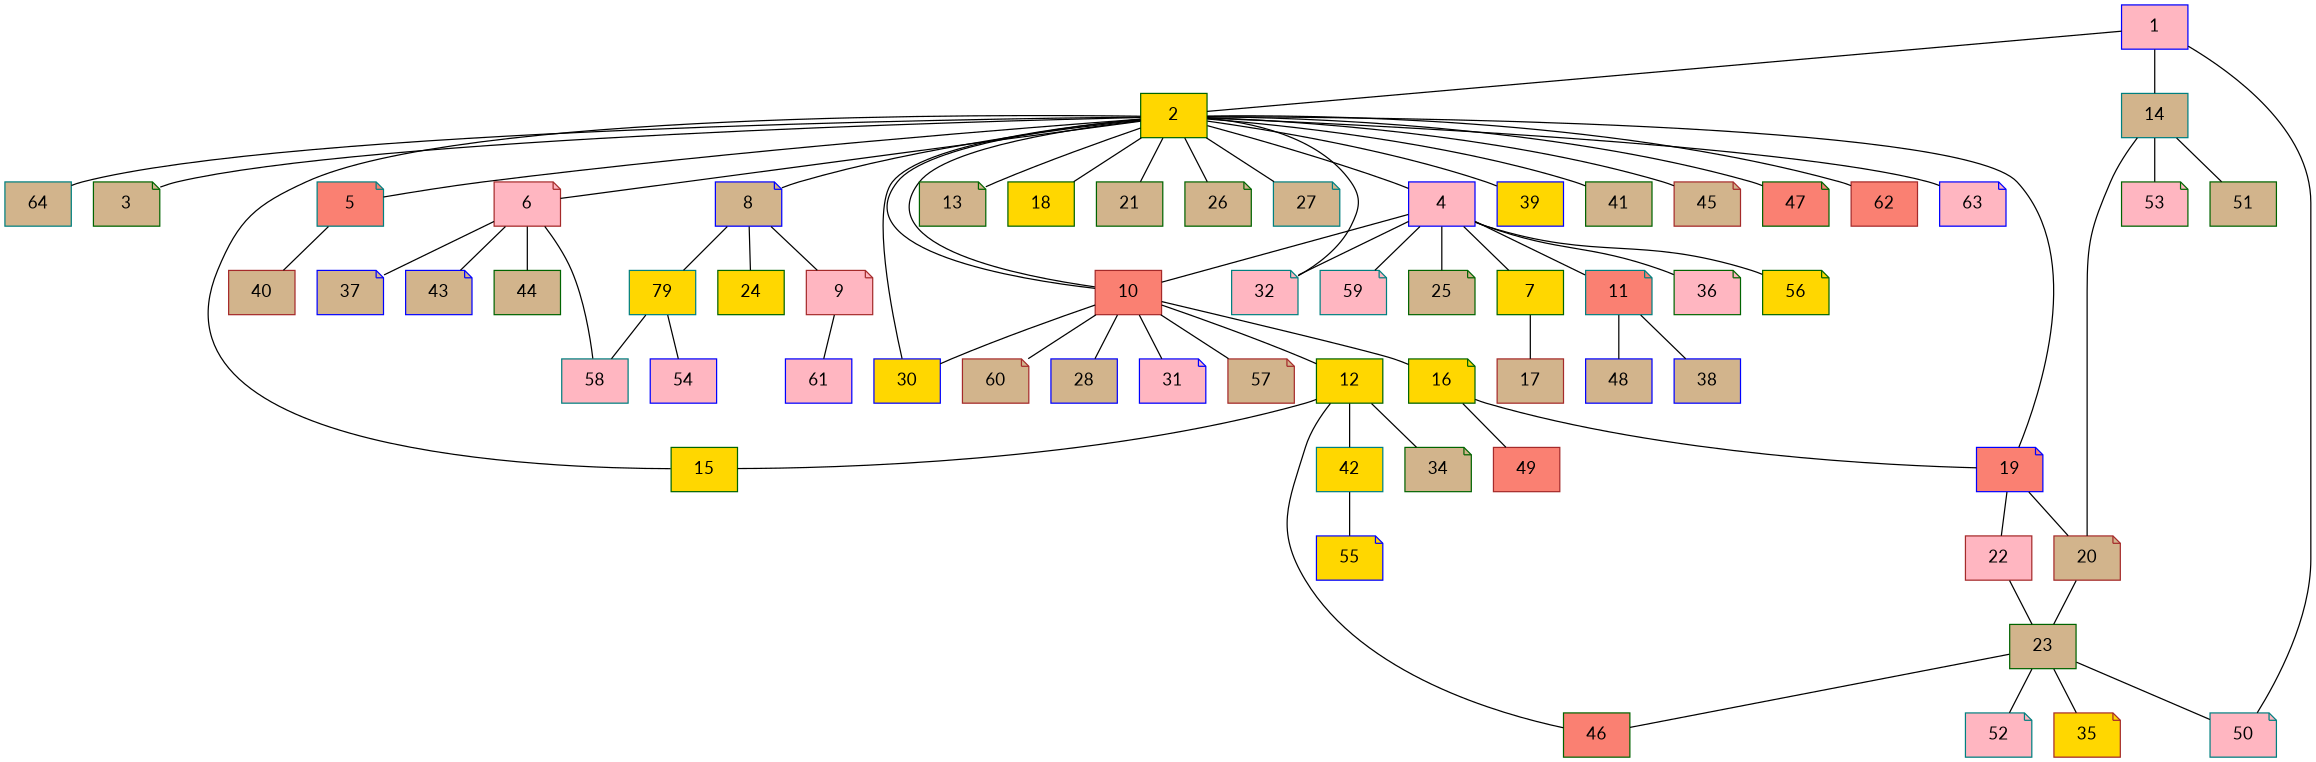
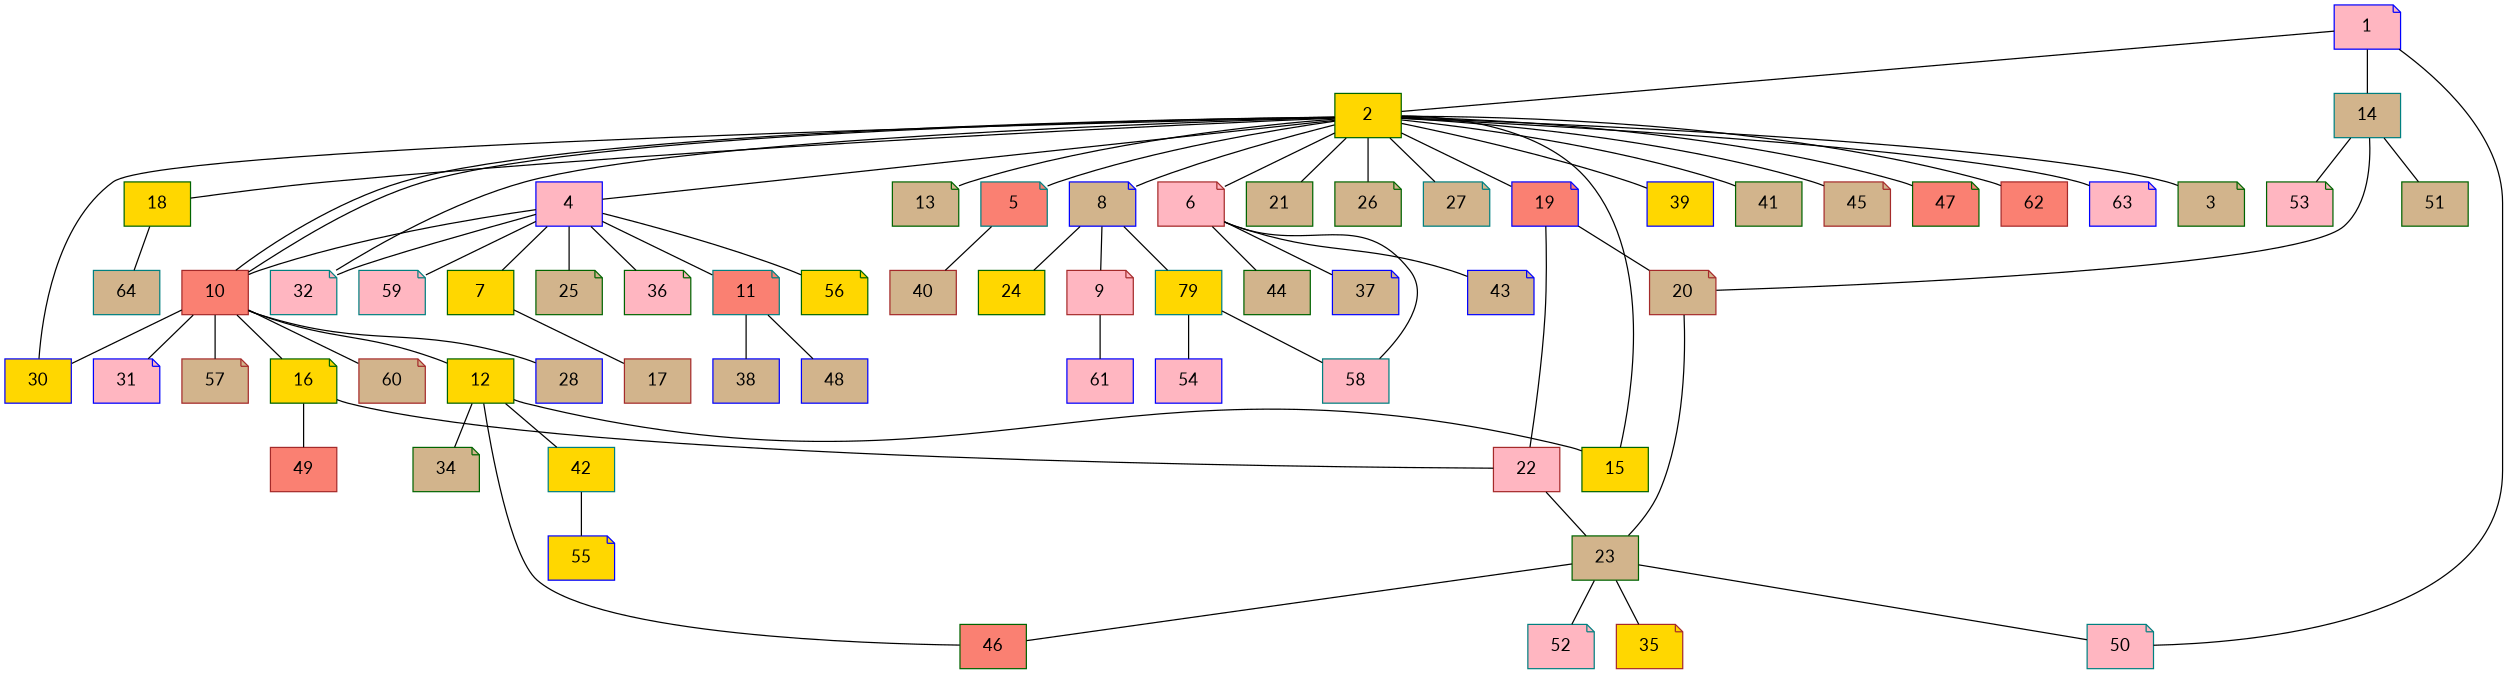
(2155, 27) -> (2367, 27)
(444, 140) -> (142, 248)
(1724, 449) -> (913, 455)
